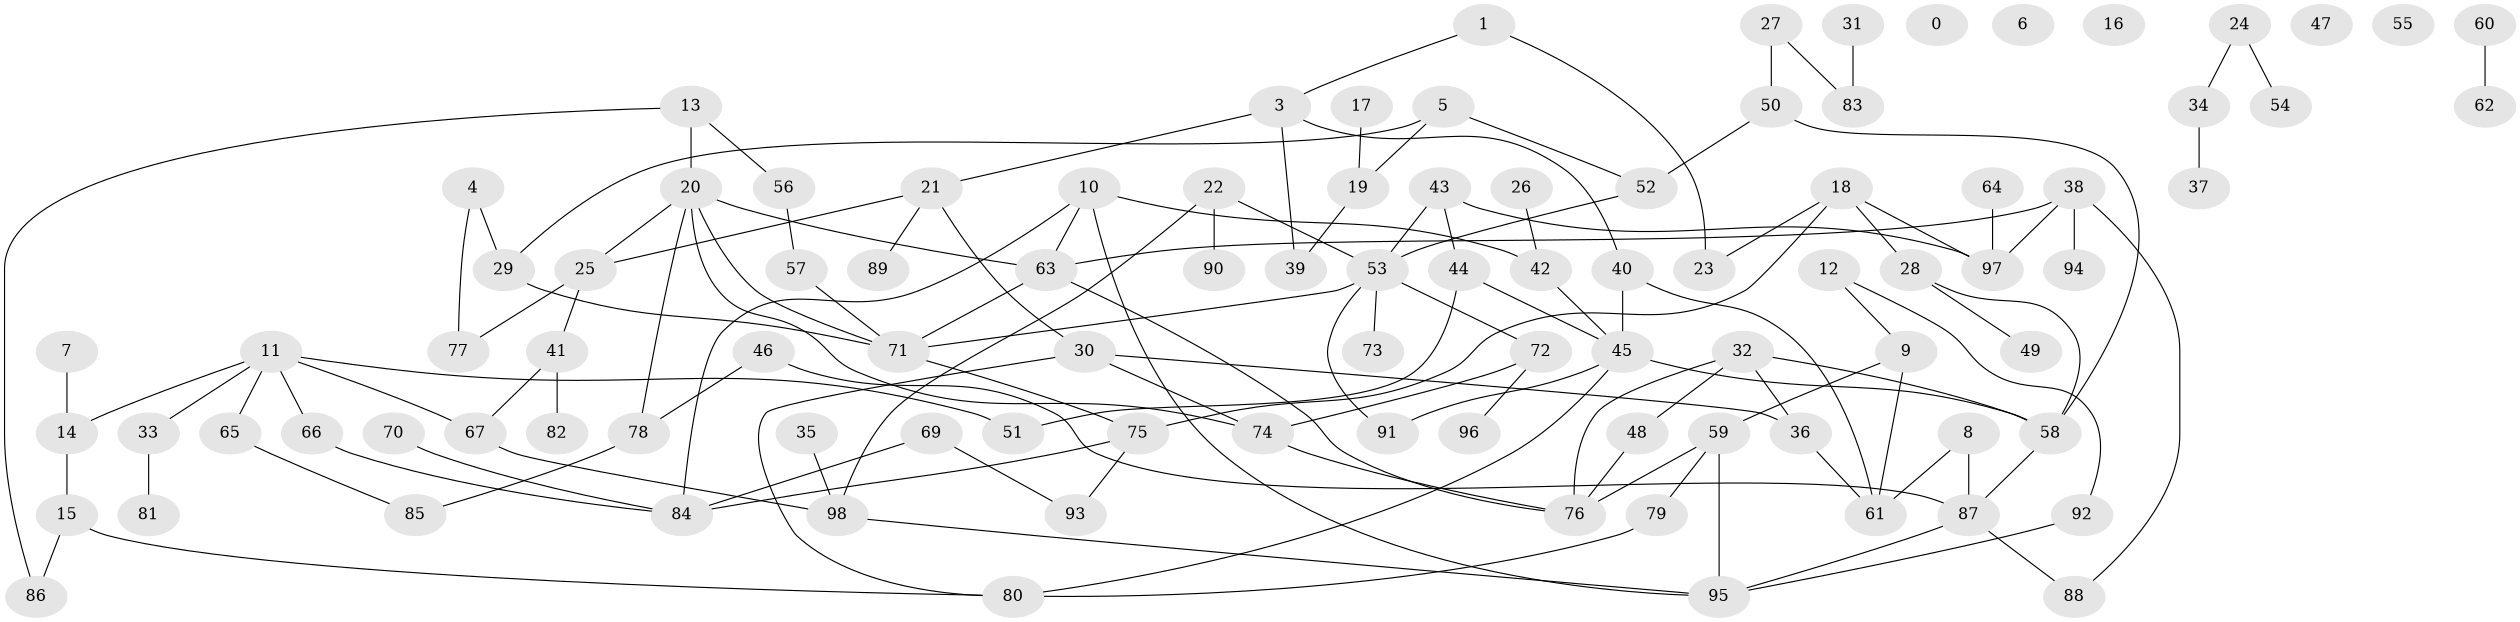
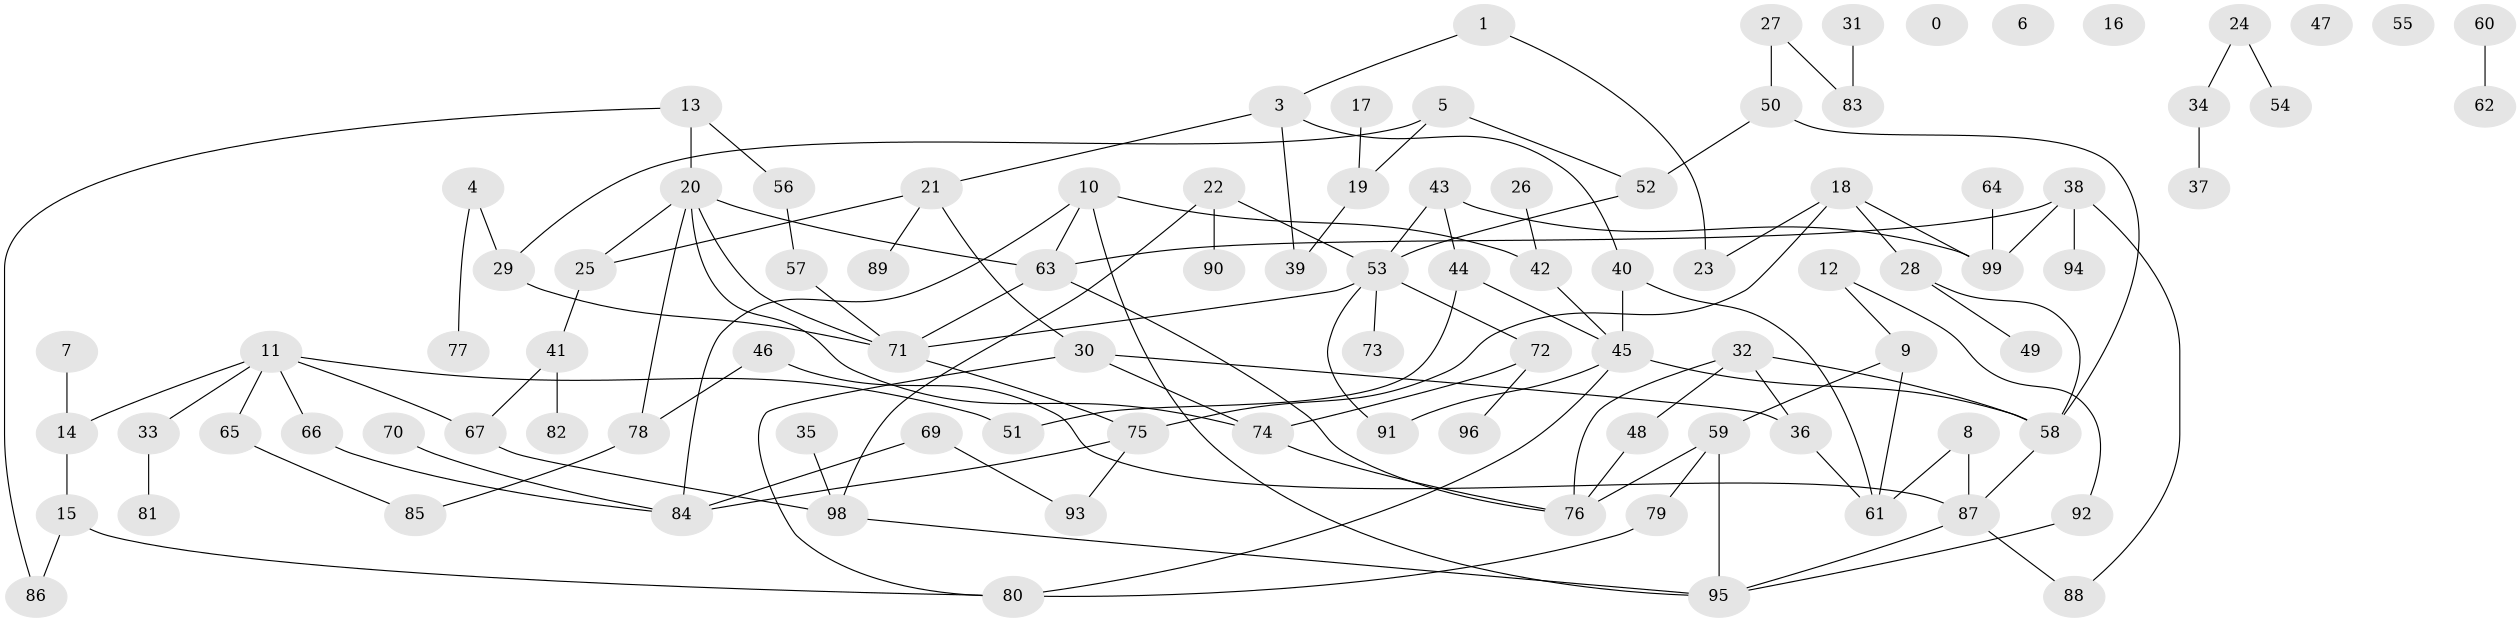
(1993, 270) -> (1993, 270)
(522, 311) -> none
